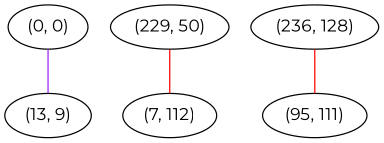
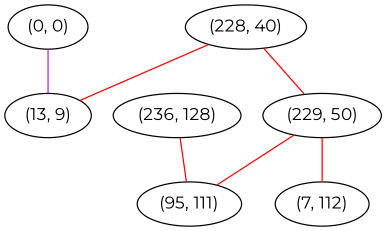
none -> (246, 27)
none -> (255, 160)
